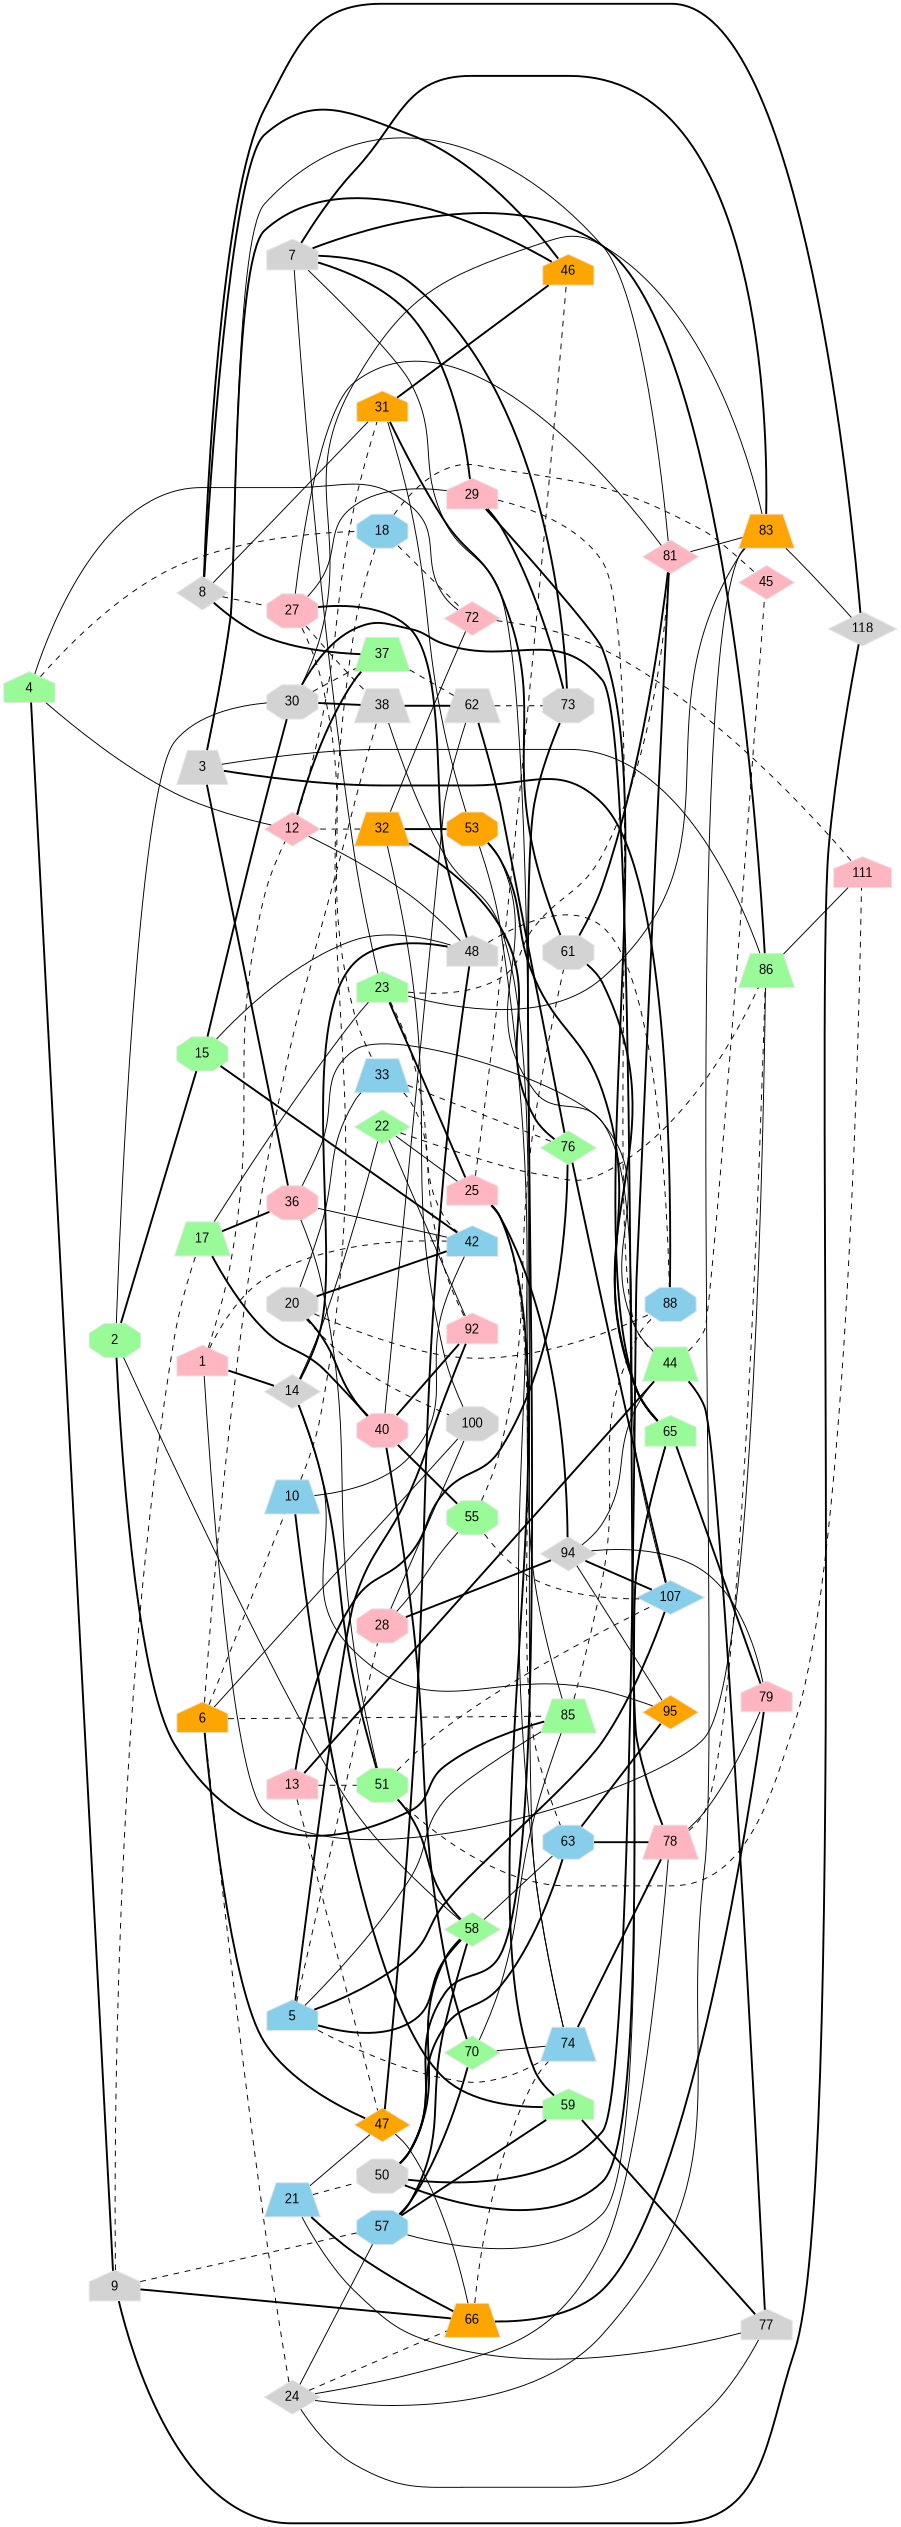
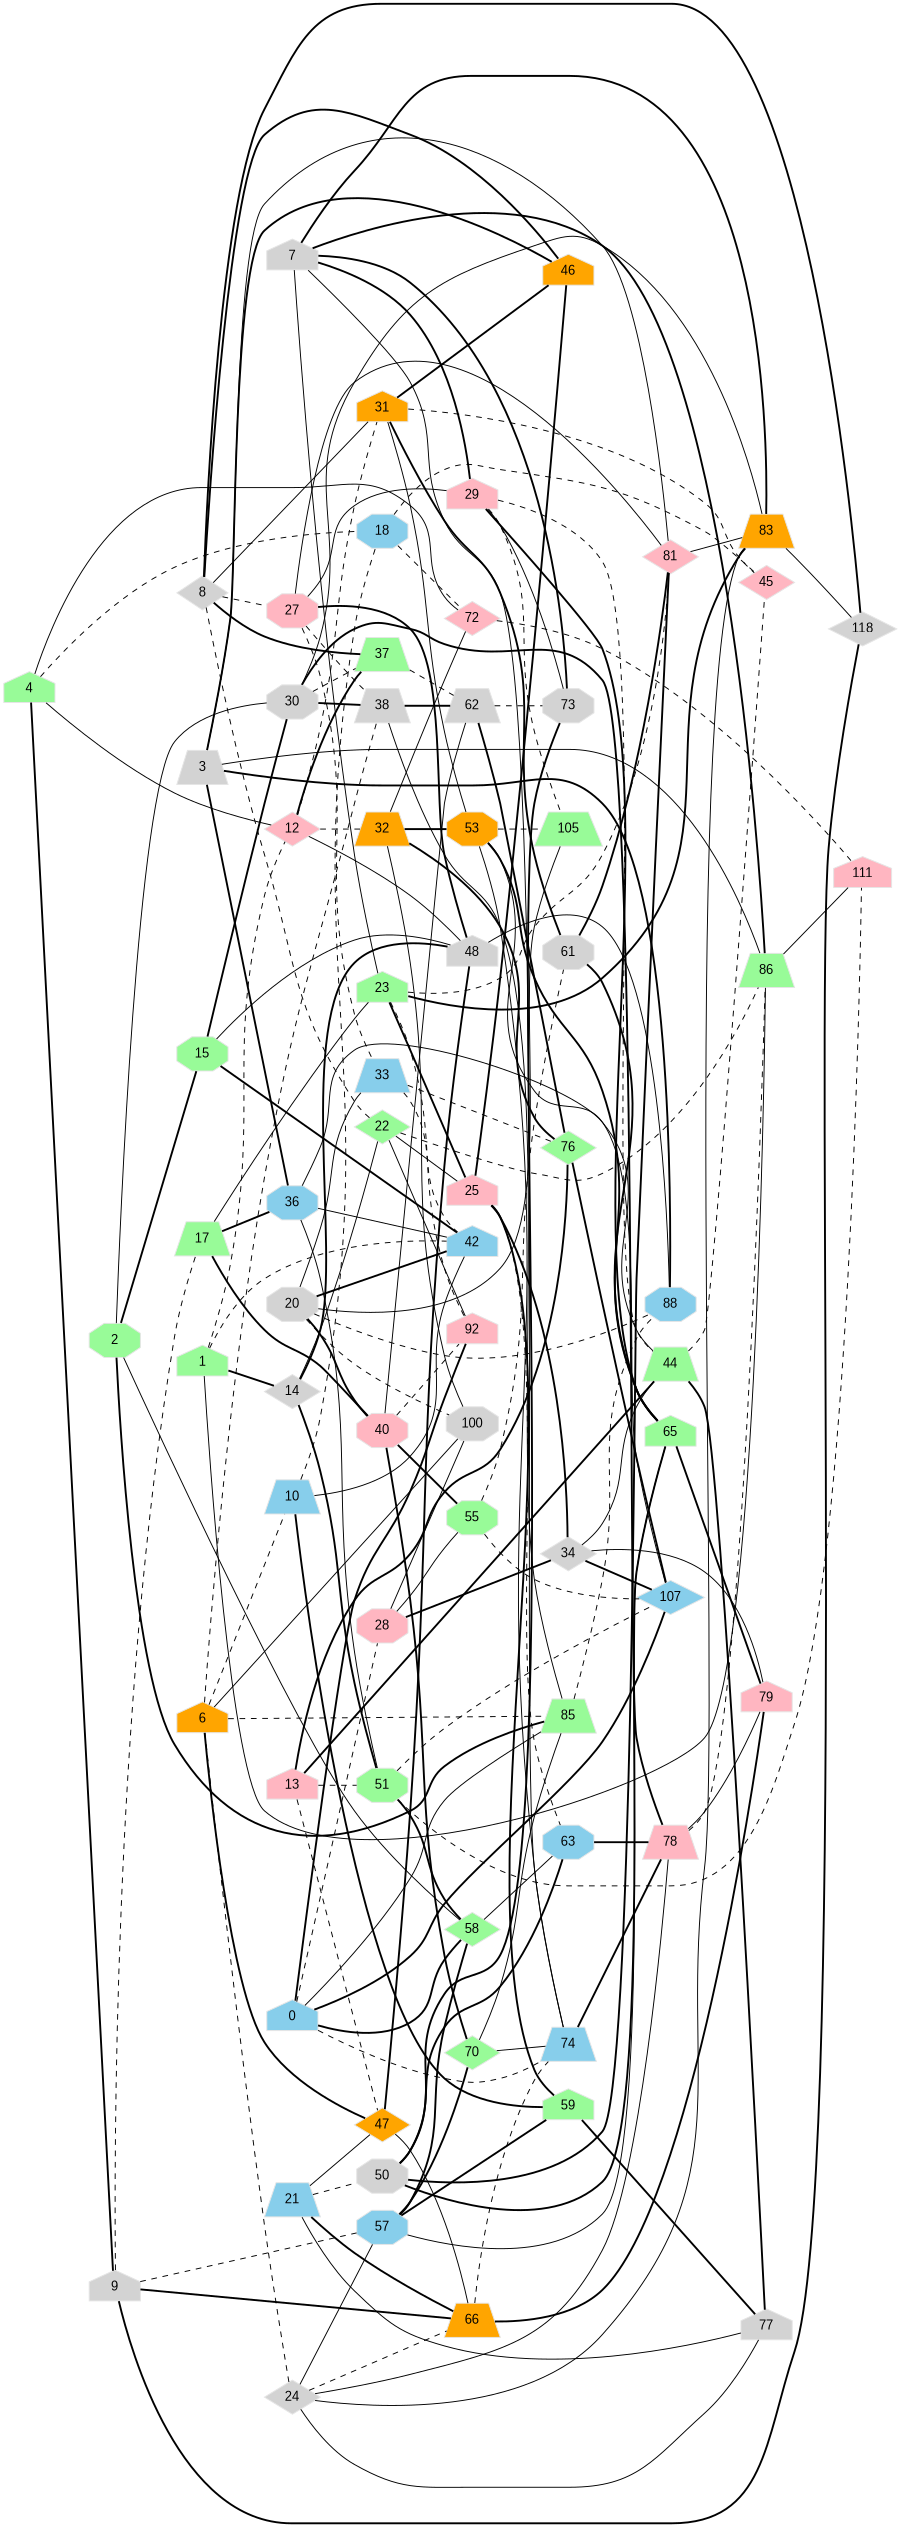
none -> (604, 449)
(532, 591) -> (532, 591)
(530, 686) -> (532, 664)
none -> (568, 829)
none -> (265, 857)
(674, 870) -> (674, 870)
(642, 1017) -> (642, 1017)
(292, 1203) -> (292, 1203)
(202, 1362) -> (202, 1362)
(423, 1385) -> (423, 1385)
(568, 1554) -> (568, 1554)
(671, 1712) -> none
(292, 2017) -> (292, 2017)
(428, 2051) -> none
